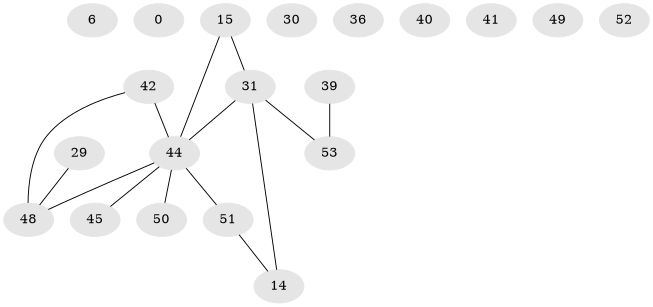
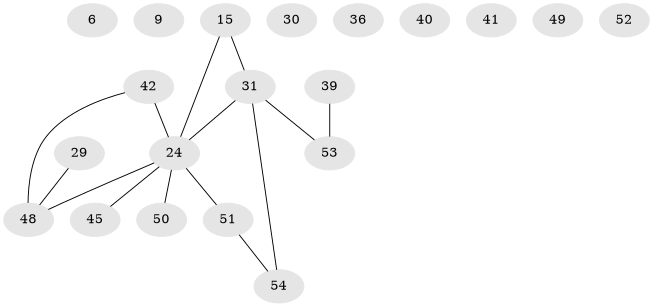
(159, 20) -> (159, 20)
(175, 153) -> (175, 153)
(279, 286) -> (279, 286)
